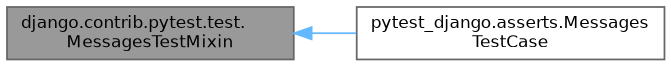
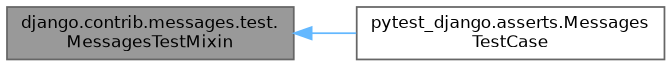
(150, 33) -> (150, 33)
